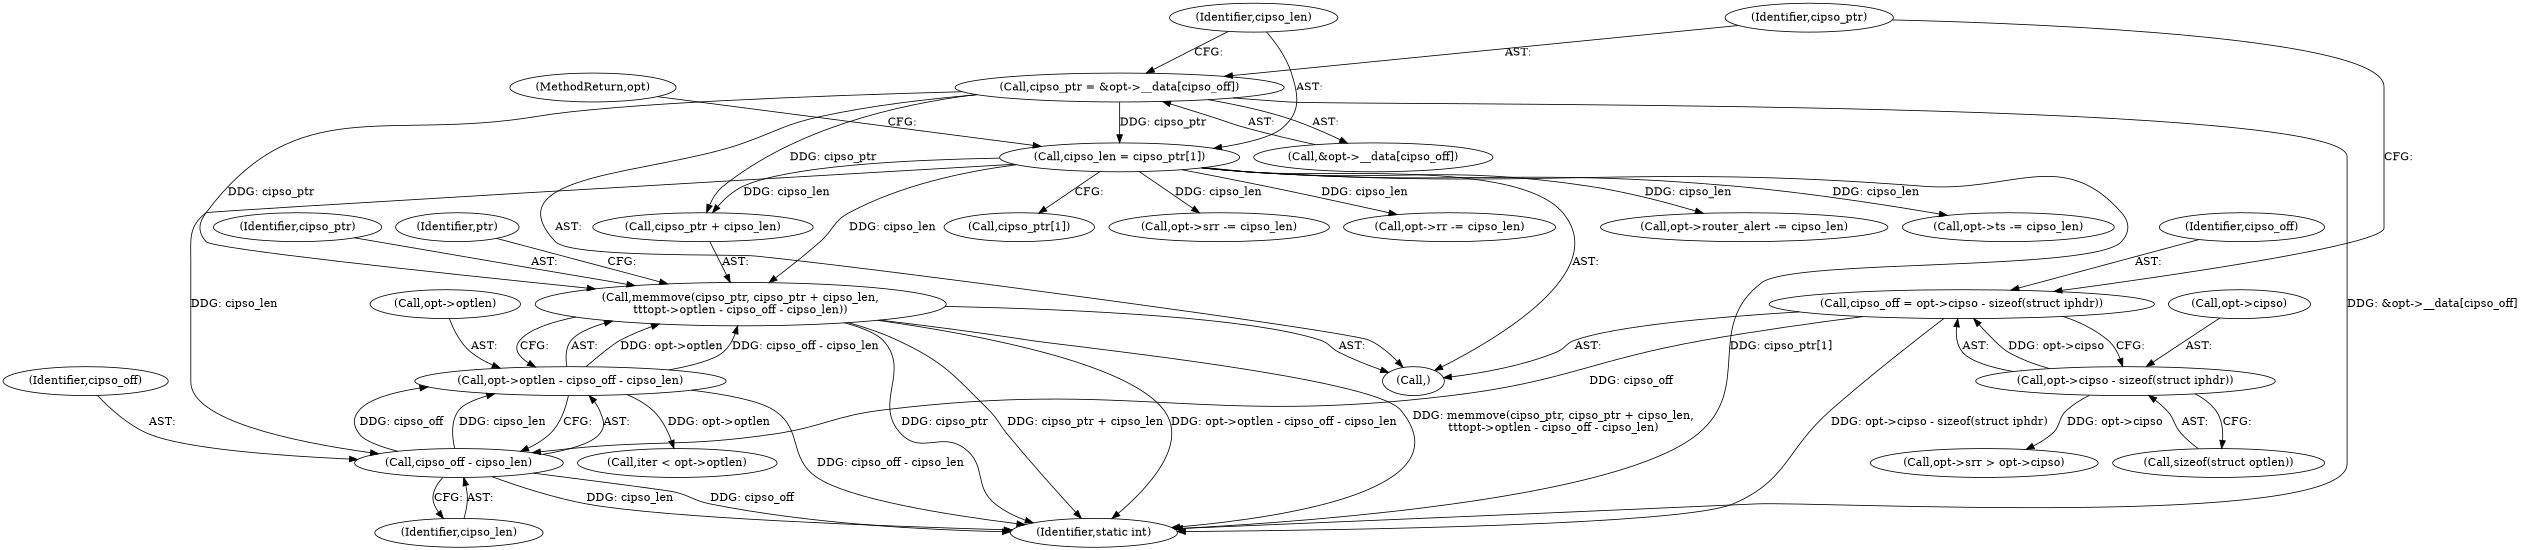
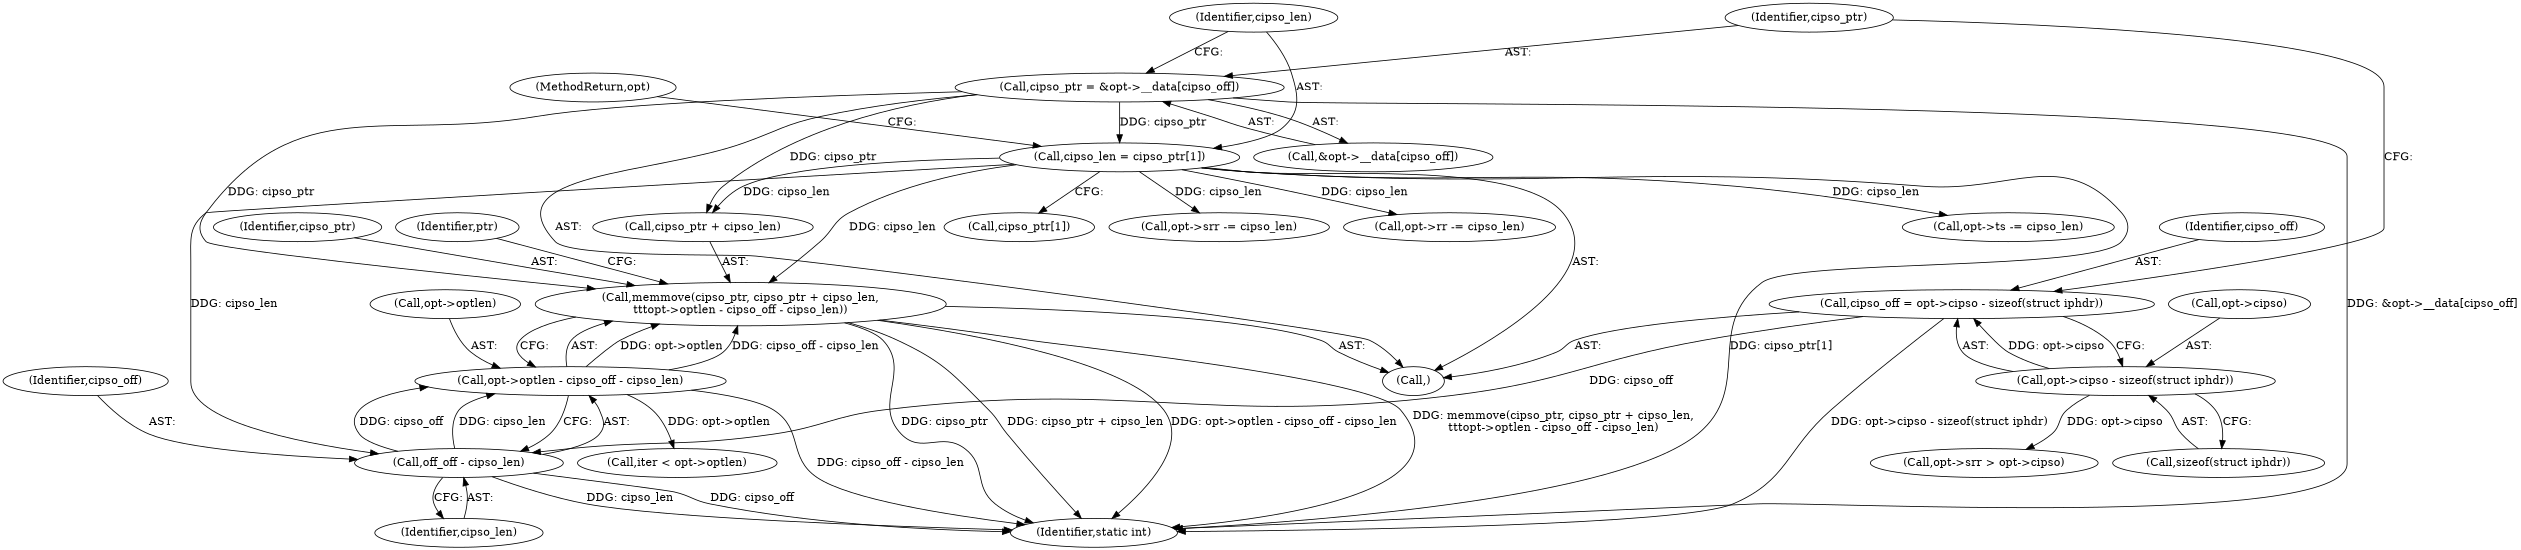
(1744, 227) -> none
(459, 463) -> (459, 463)
(2219, 463) -> (2219, 463)
